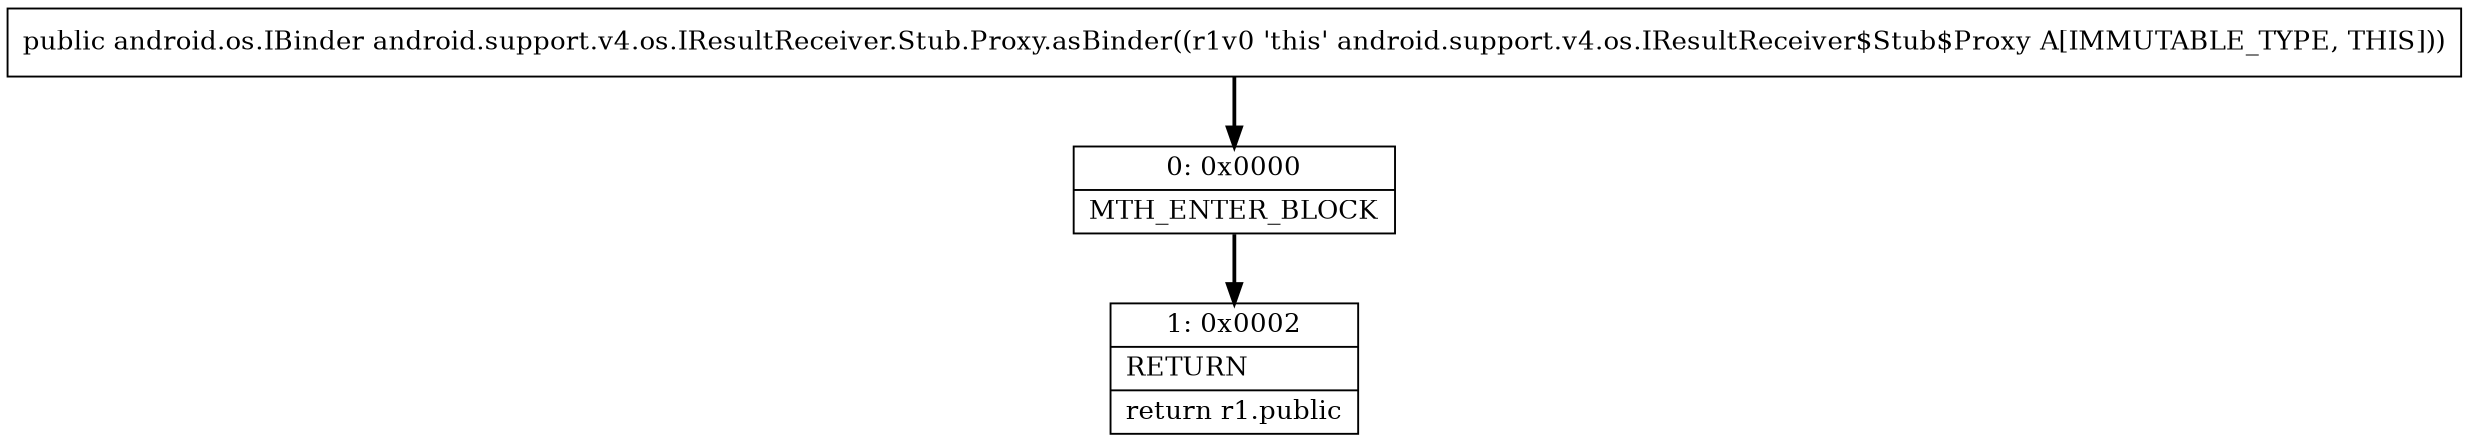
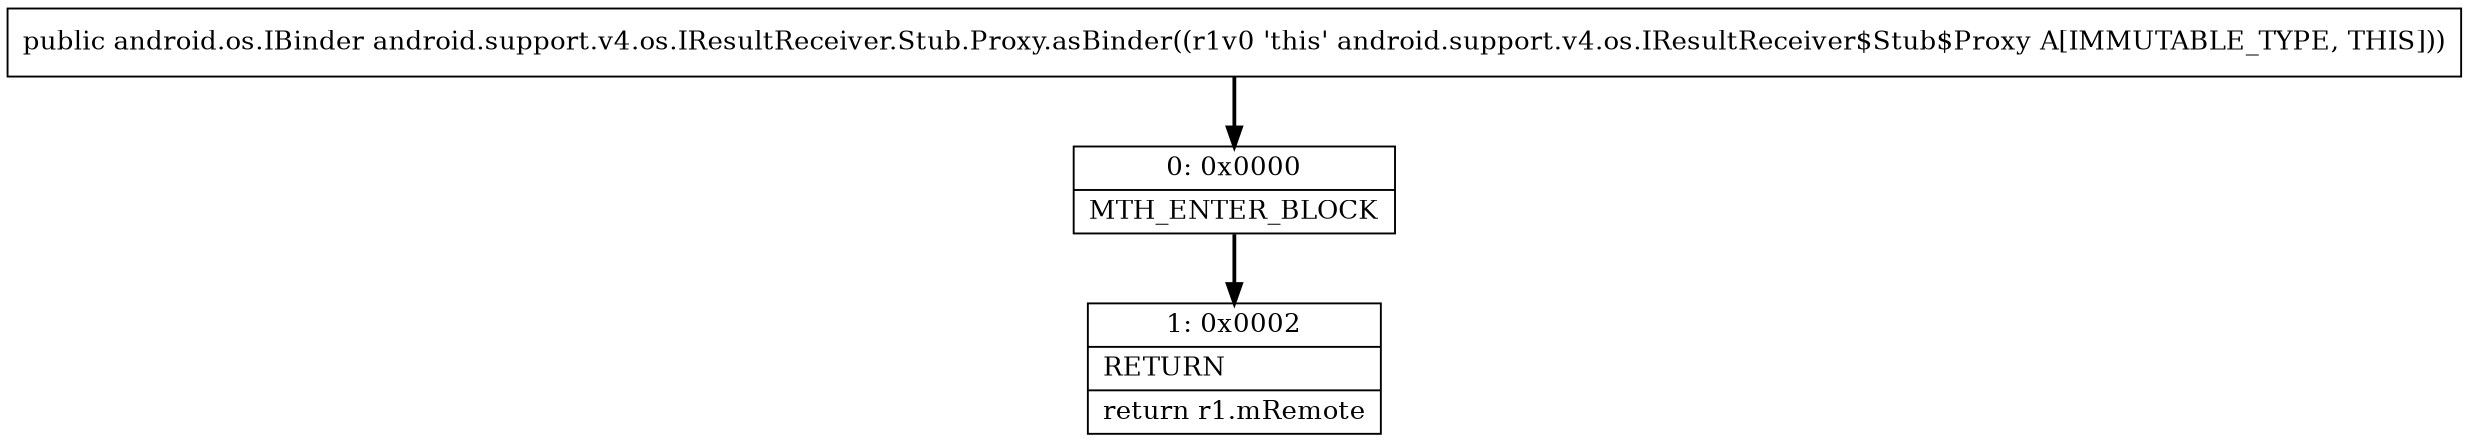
(1234, 411) -> (1234, 411)
